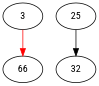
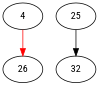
(23, 16) -> (23, 16)
(23, 69) -> (23, 69)
